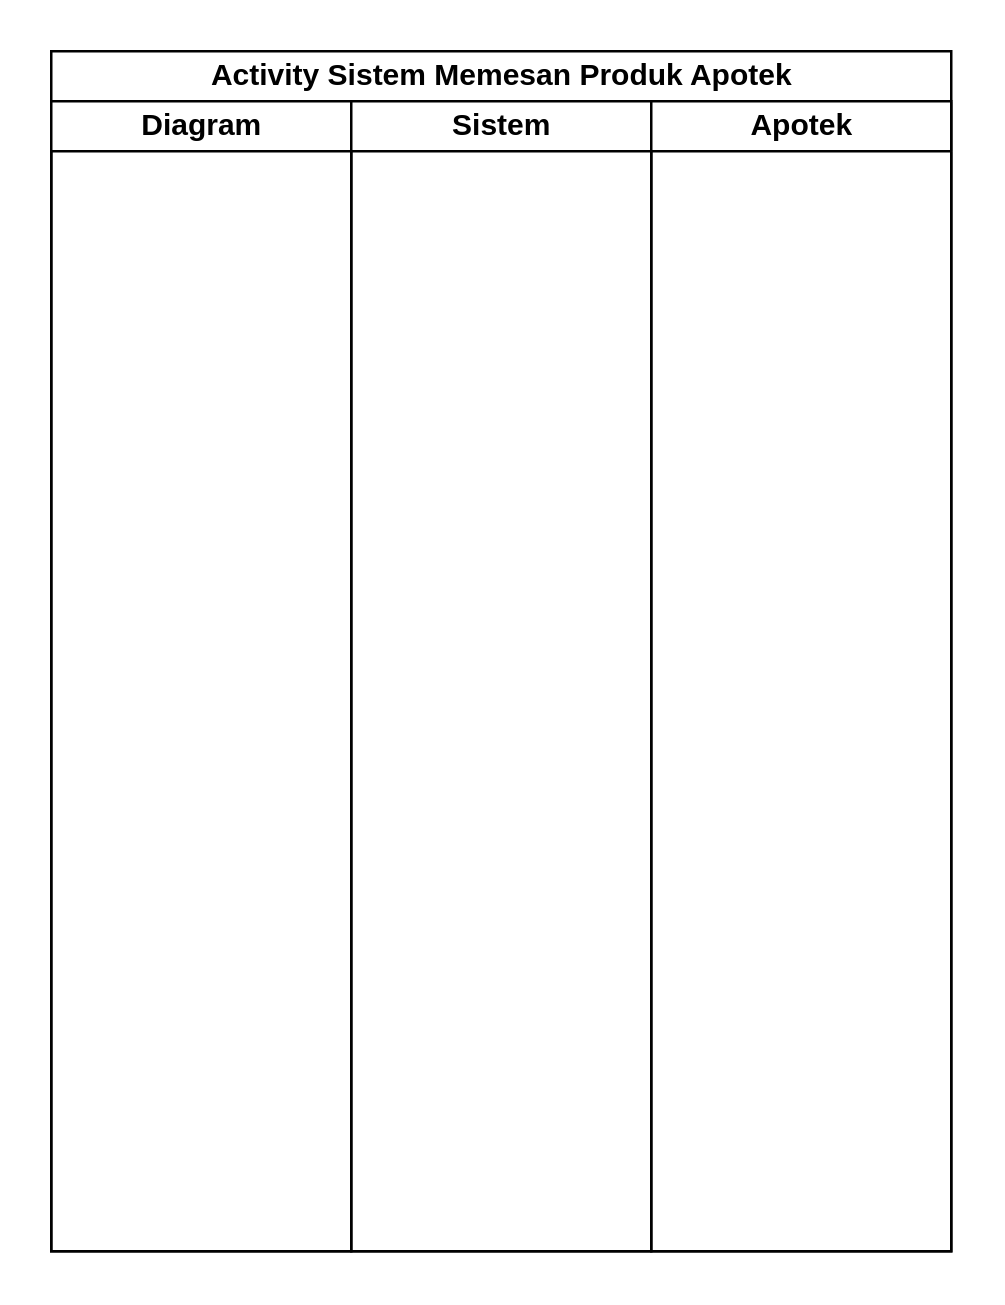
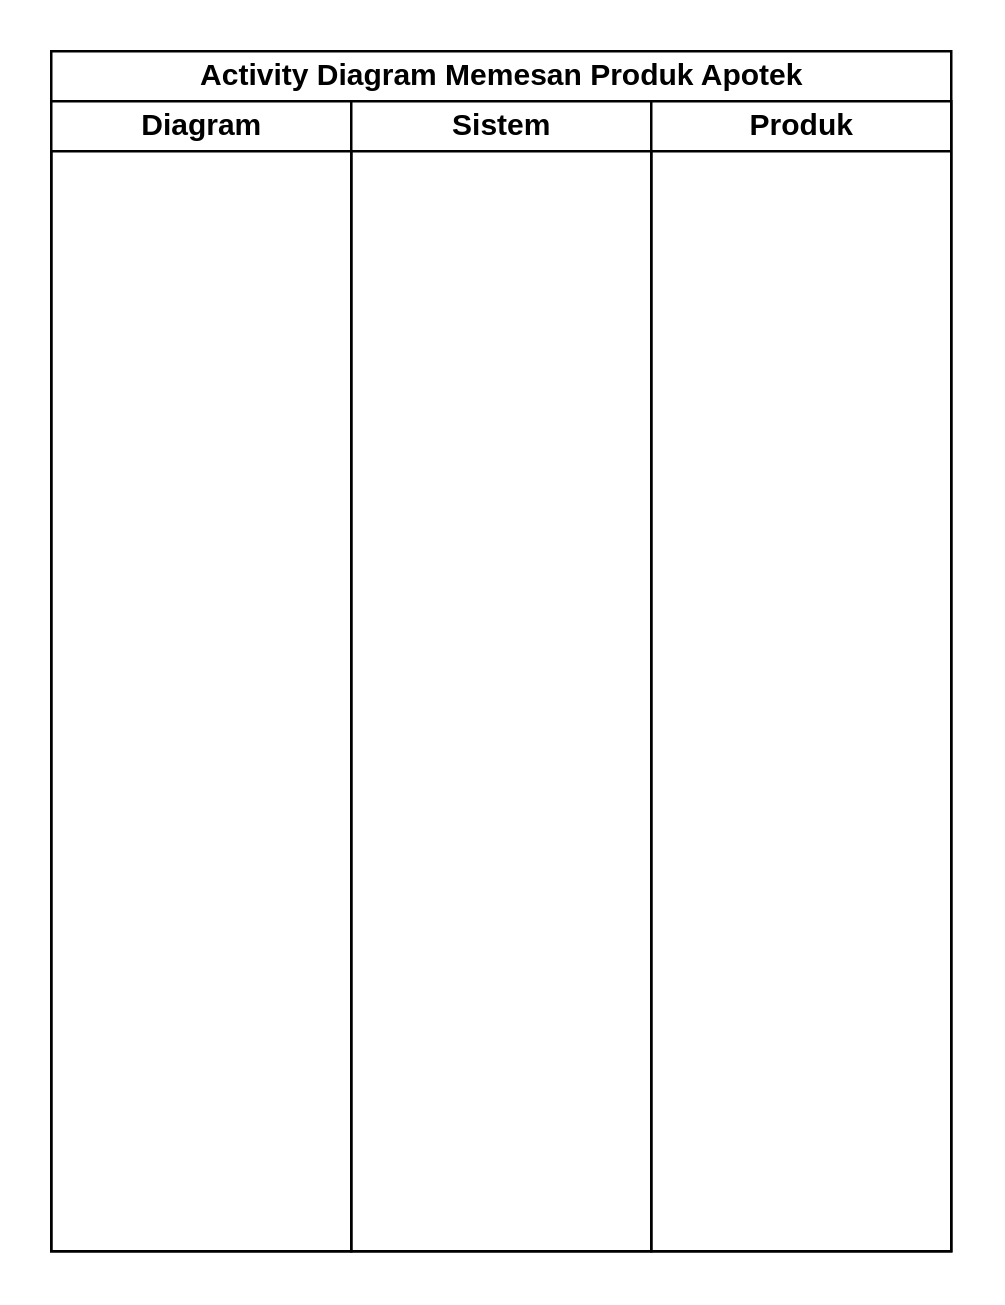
(503, 76) -> (503, 76)
(803, 126) -> (803, 126)
